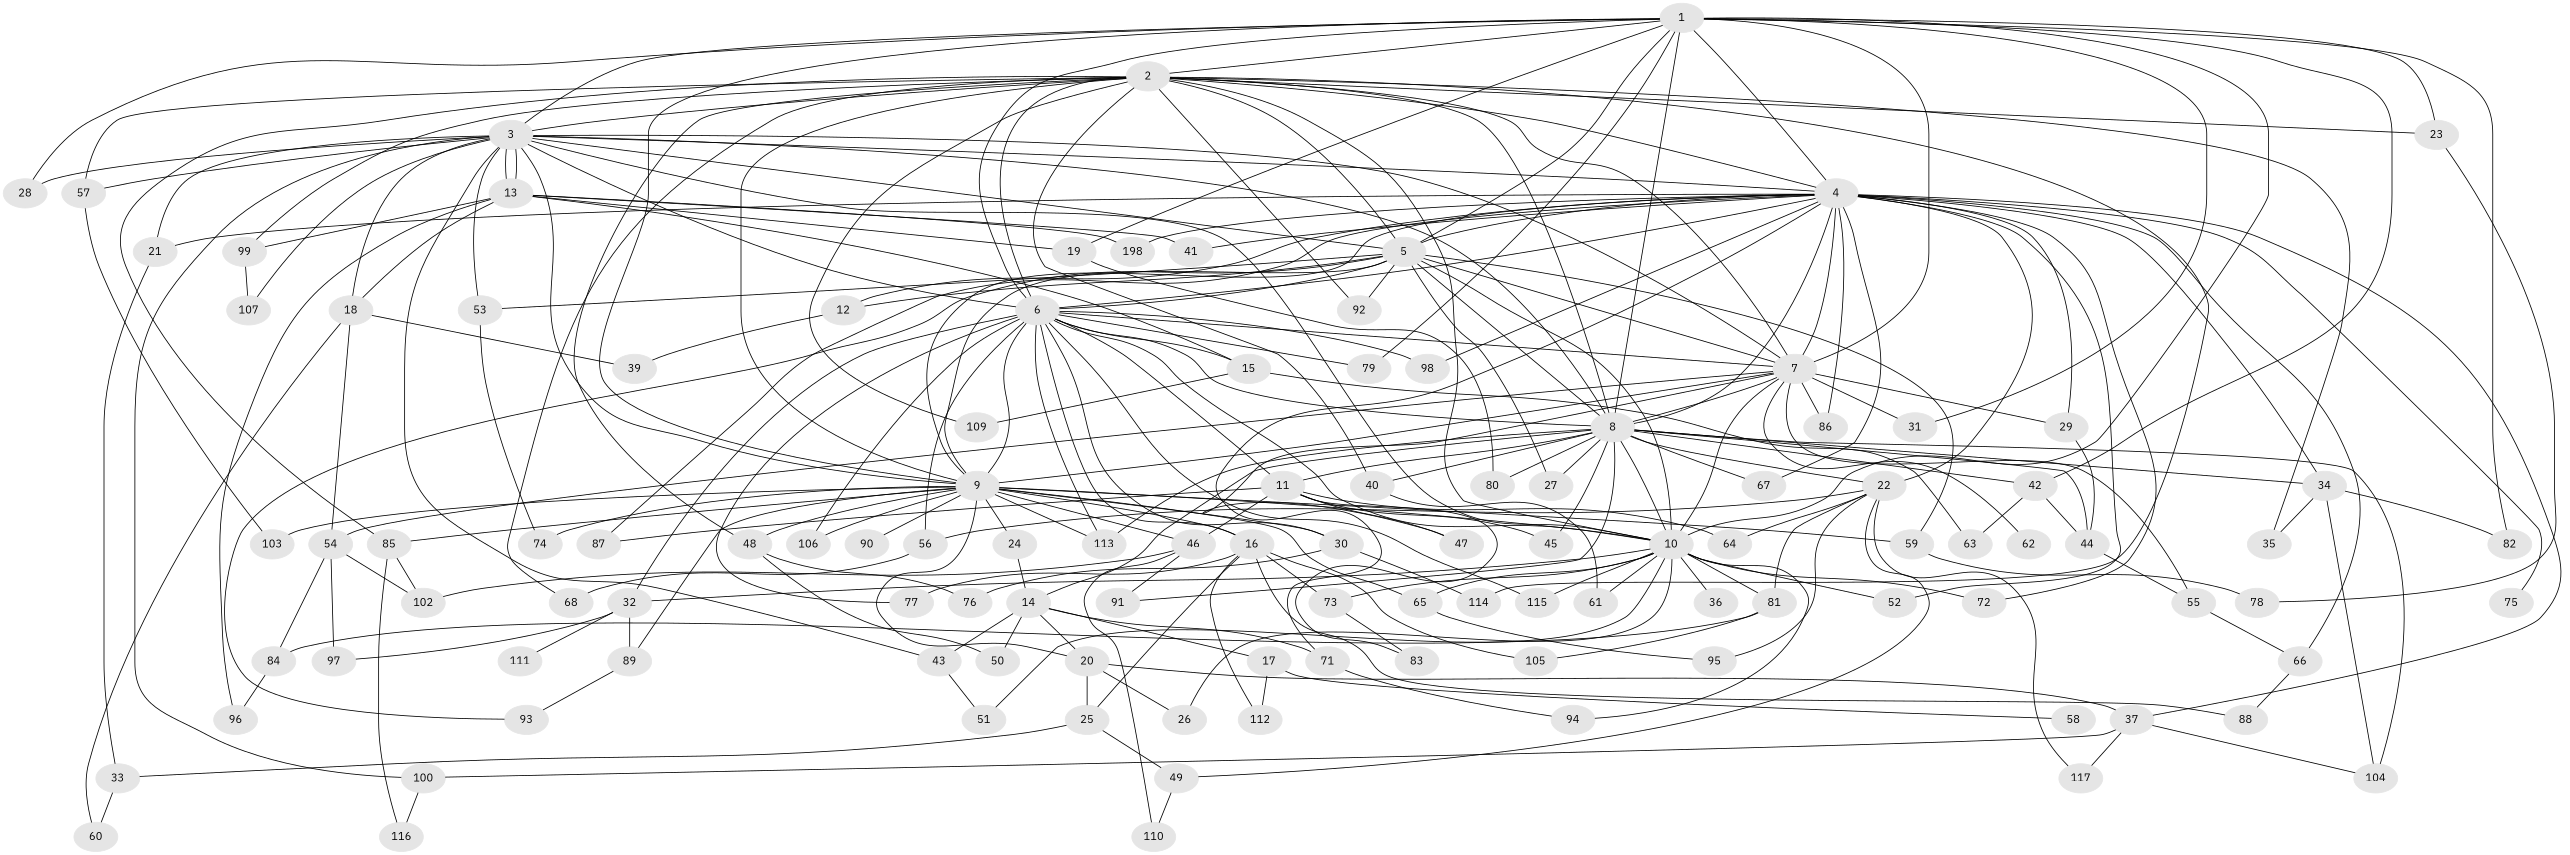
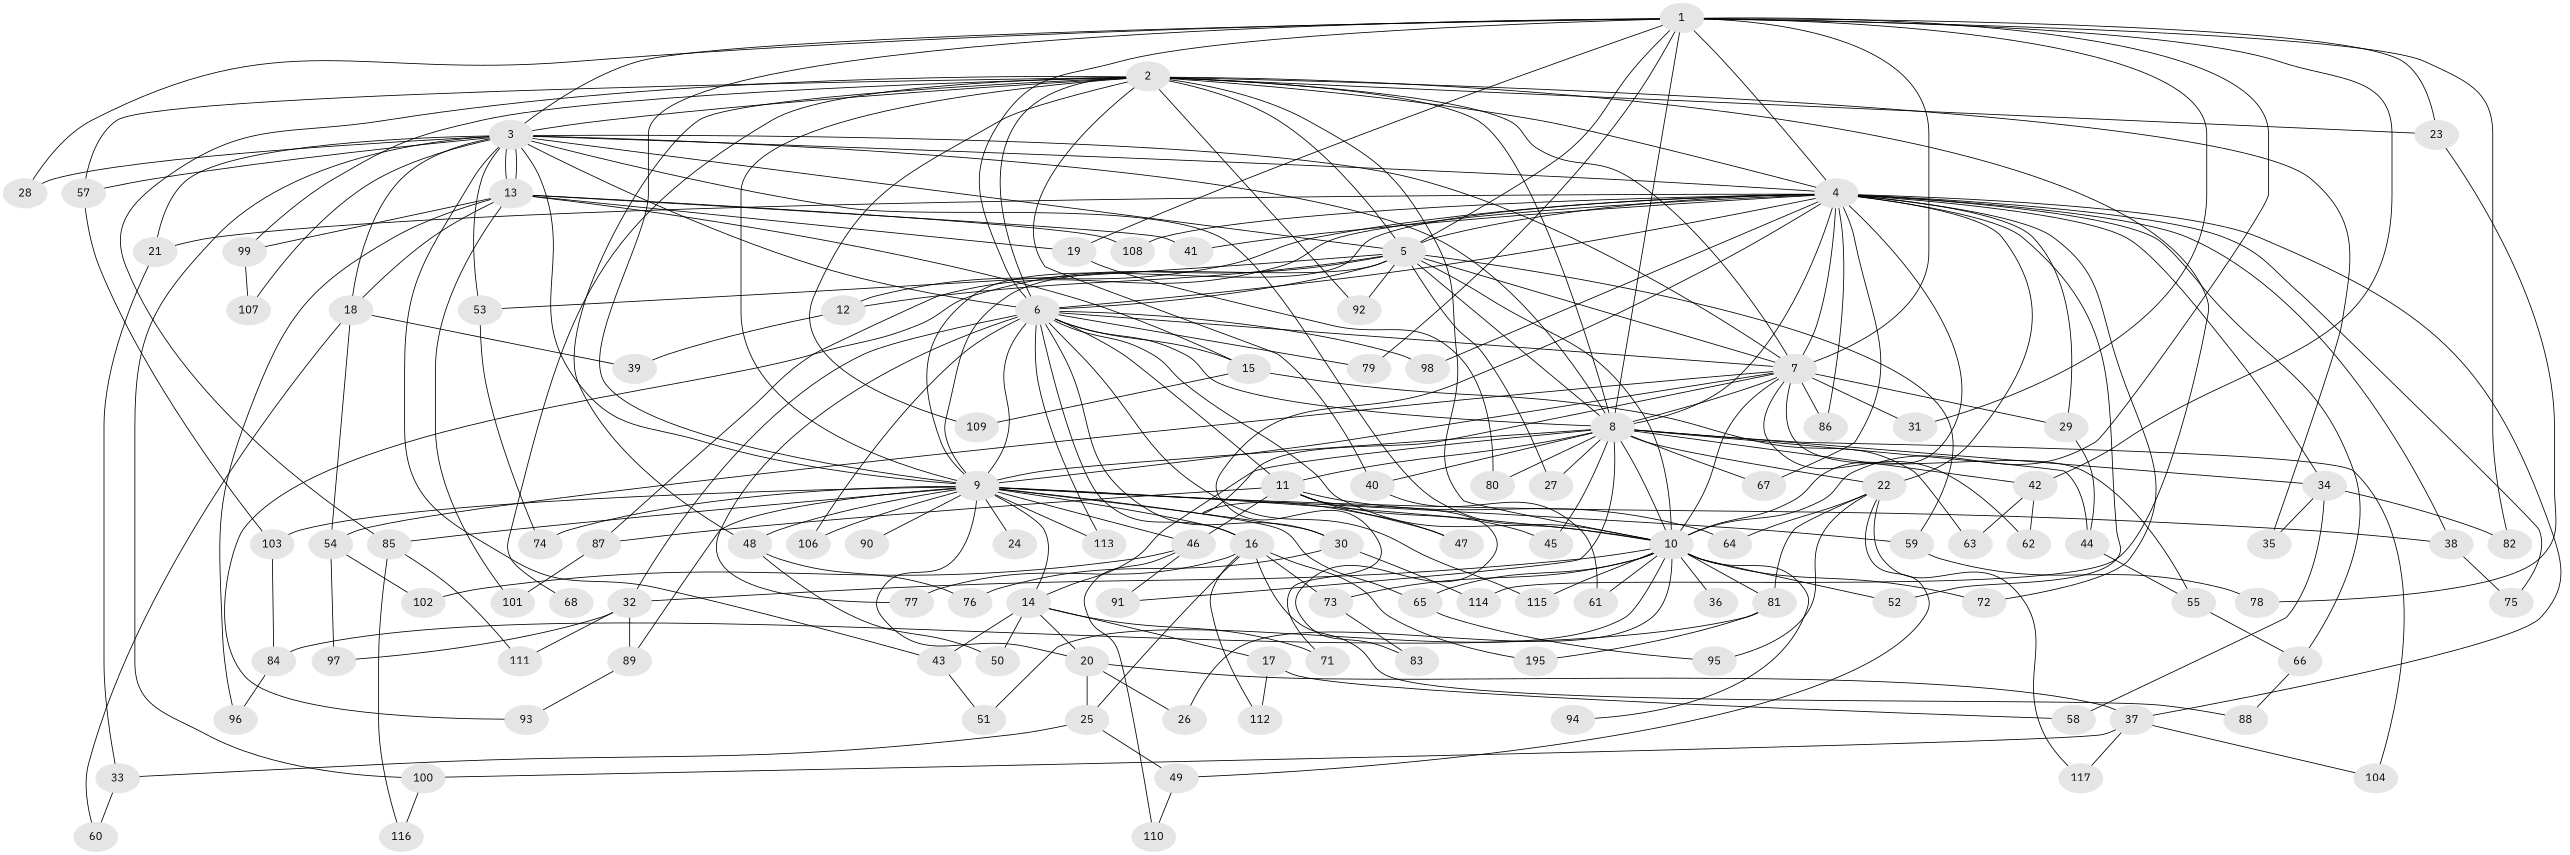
(1415, 47) -> none
(1133, 252) -> (1133, 252)
none -> (1960, 392)
(1248, 466) -> (1294, 450)
(2061, 515) -> (2032, 512)
(925, 544) -> none
none -> (2451, 544)
(406, 573) -> (464, 599)
(1022, 573) -> (1044, 530)
(302, 603) -> (273, 603)
none -> (513, 603)
(2350, 632) -> (2245, 638)
(1536, 661) -> (1536, 661)
(1447, 698) -> none
